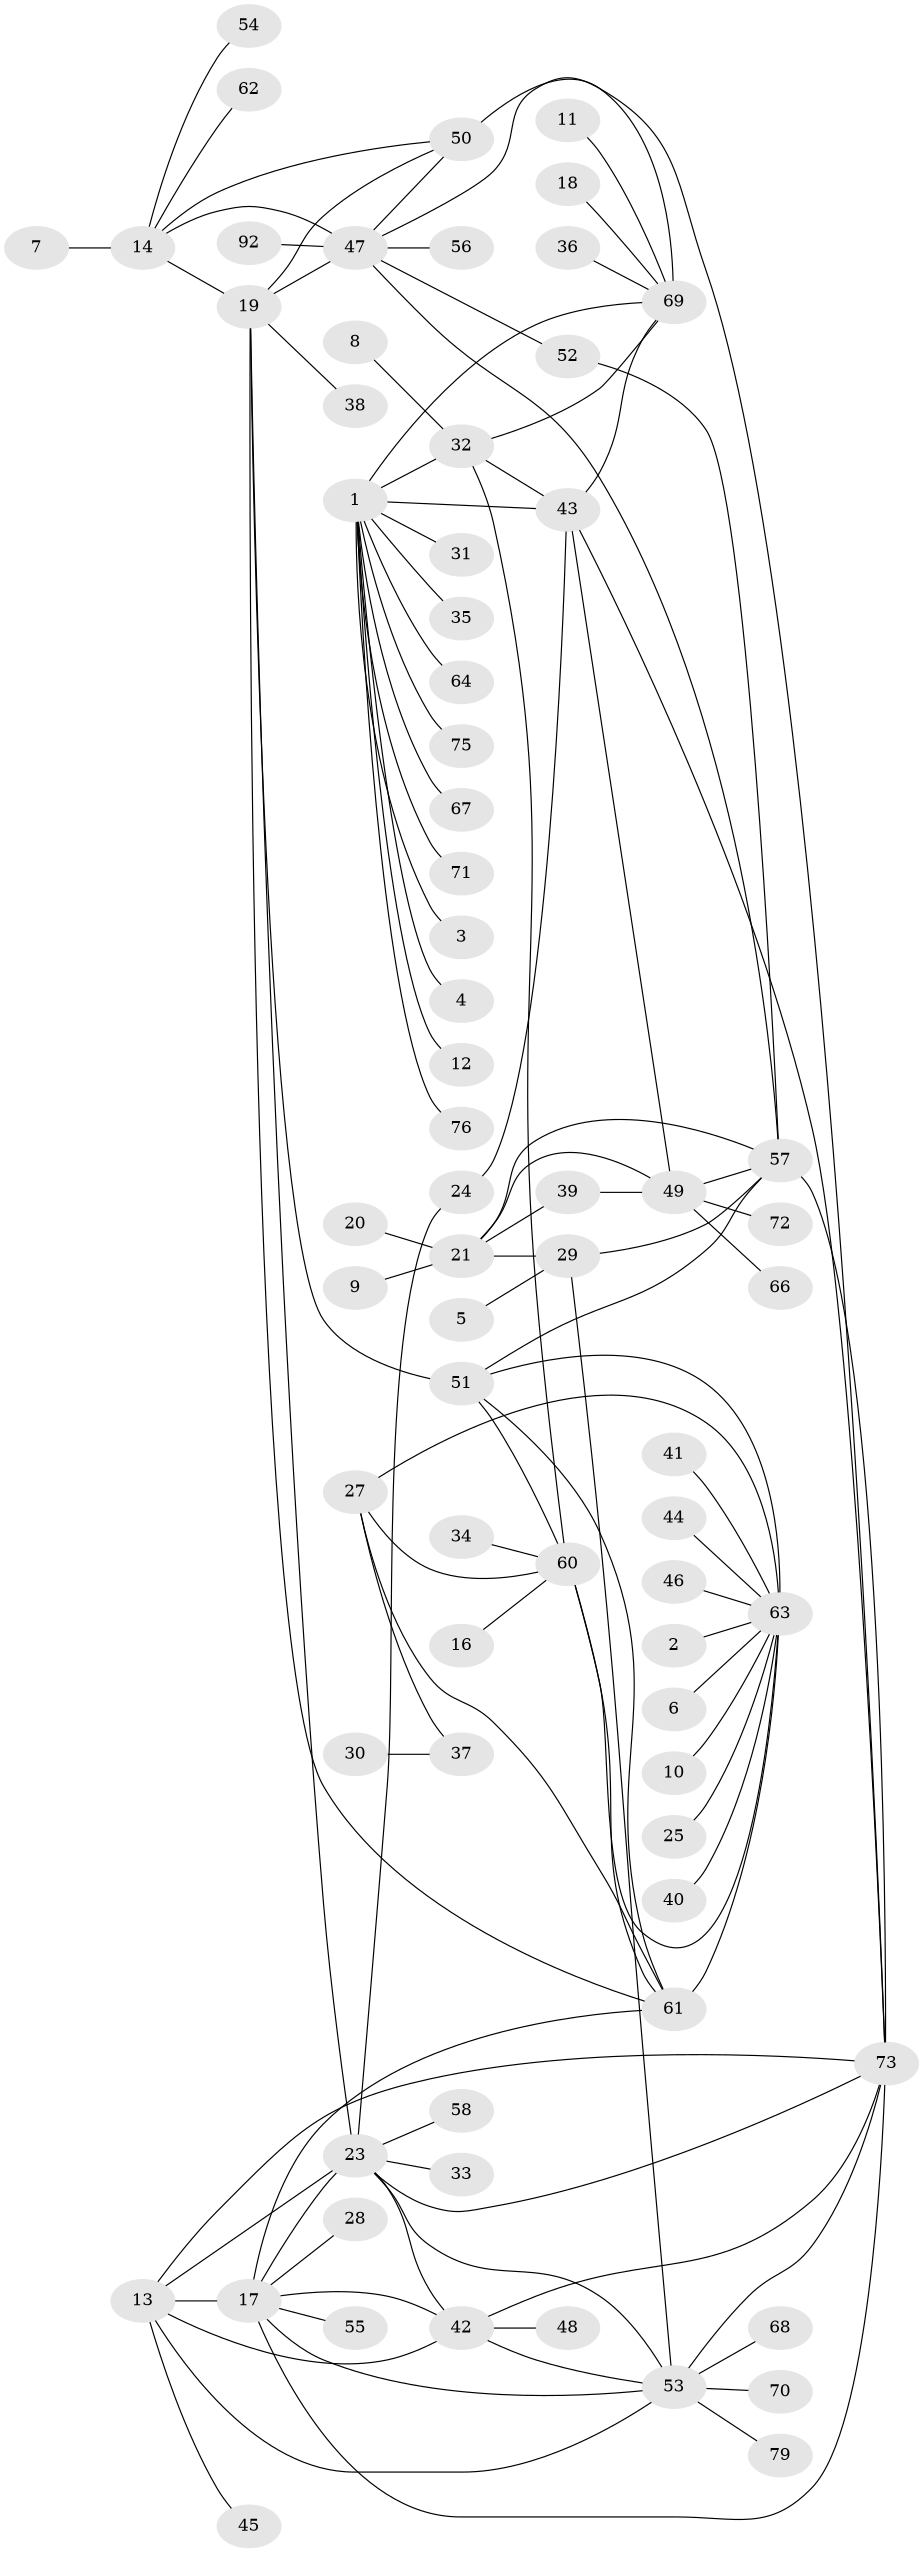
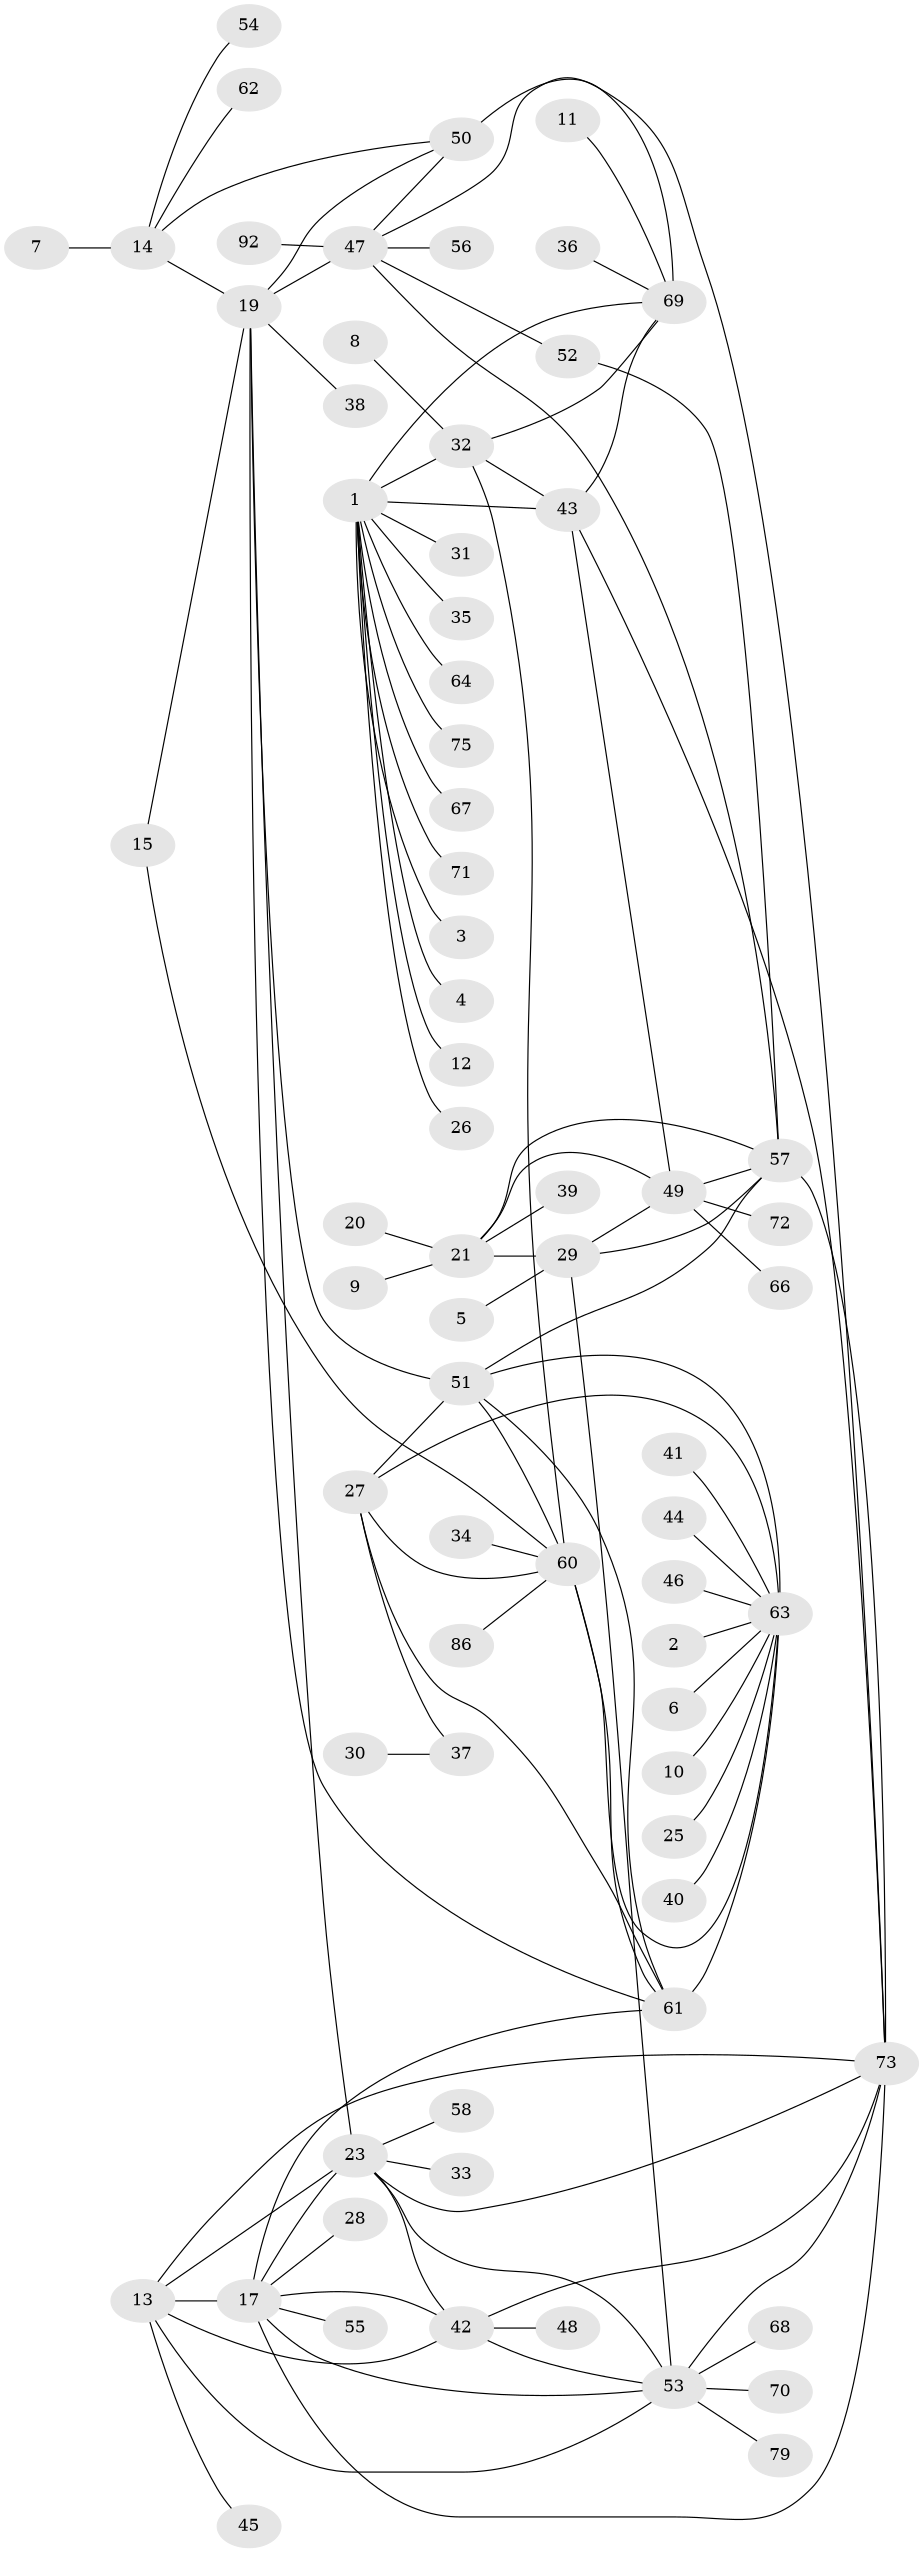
(568, 184) -> none
(249, 206) -> none
none -> (143, 845)
(462, 1129) -> (462, 1129)
(462, 1192) -> none
(621, 1192) -> (621, 1224)
none -> (409, 1438)
(462, 1646) -> (462, 1646)
